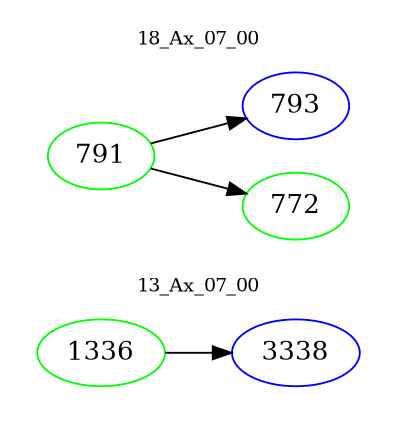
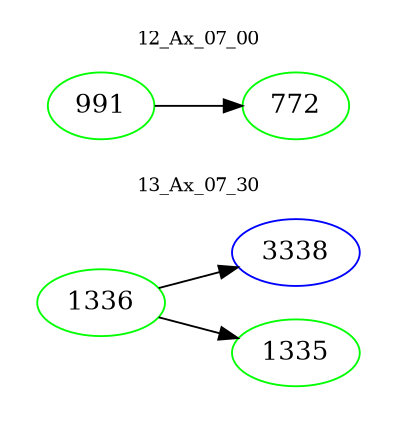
(198, 40) -> (198, 40)
(296, 106) -> none
(101, 156) -> (101, 106)
(198, 287) -> (198, 187)
none -> (296, 353)
